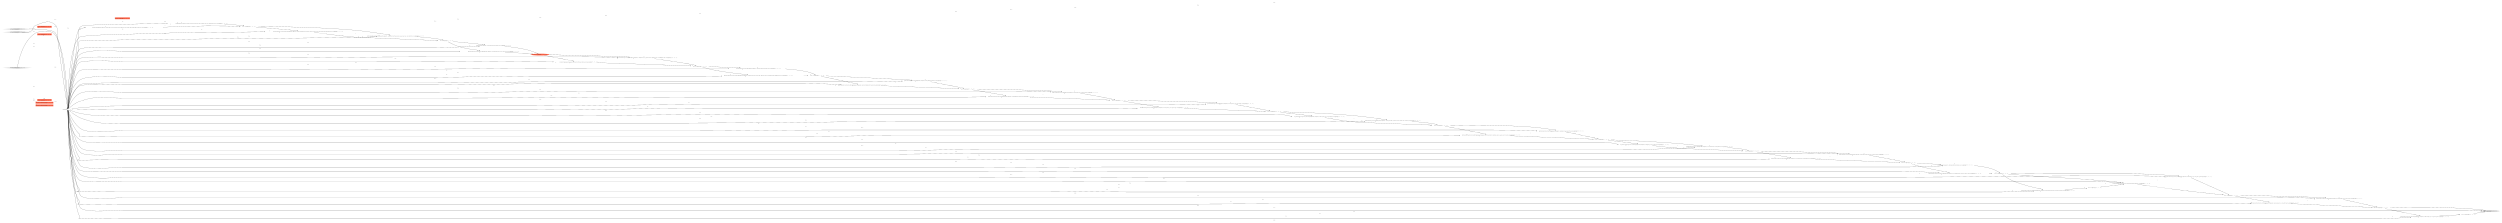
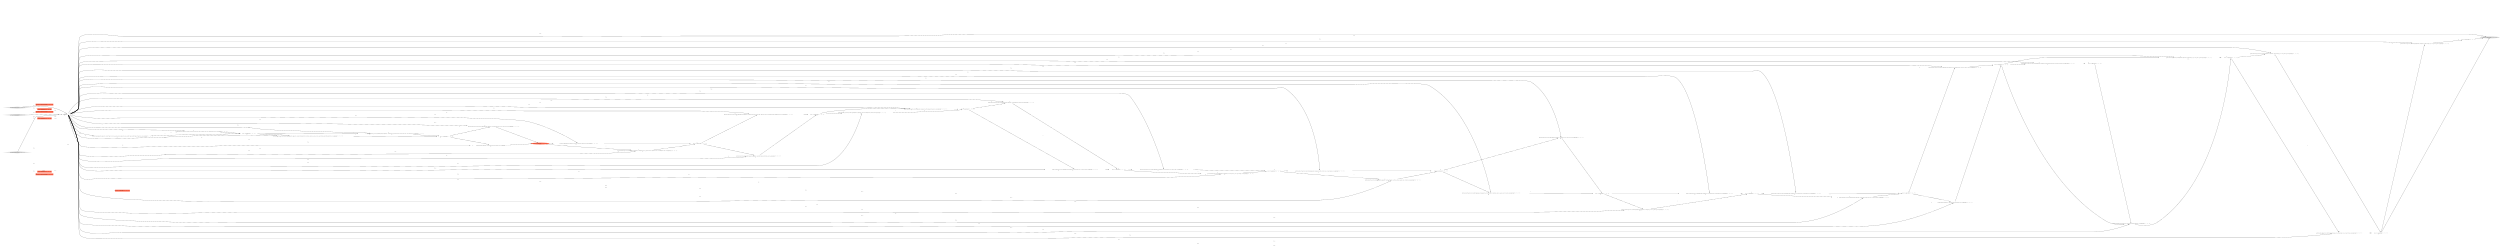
none -> (44, 174)
